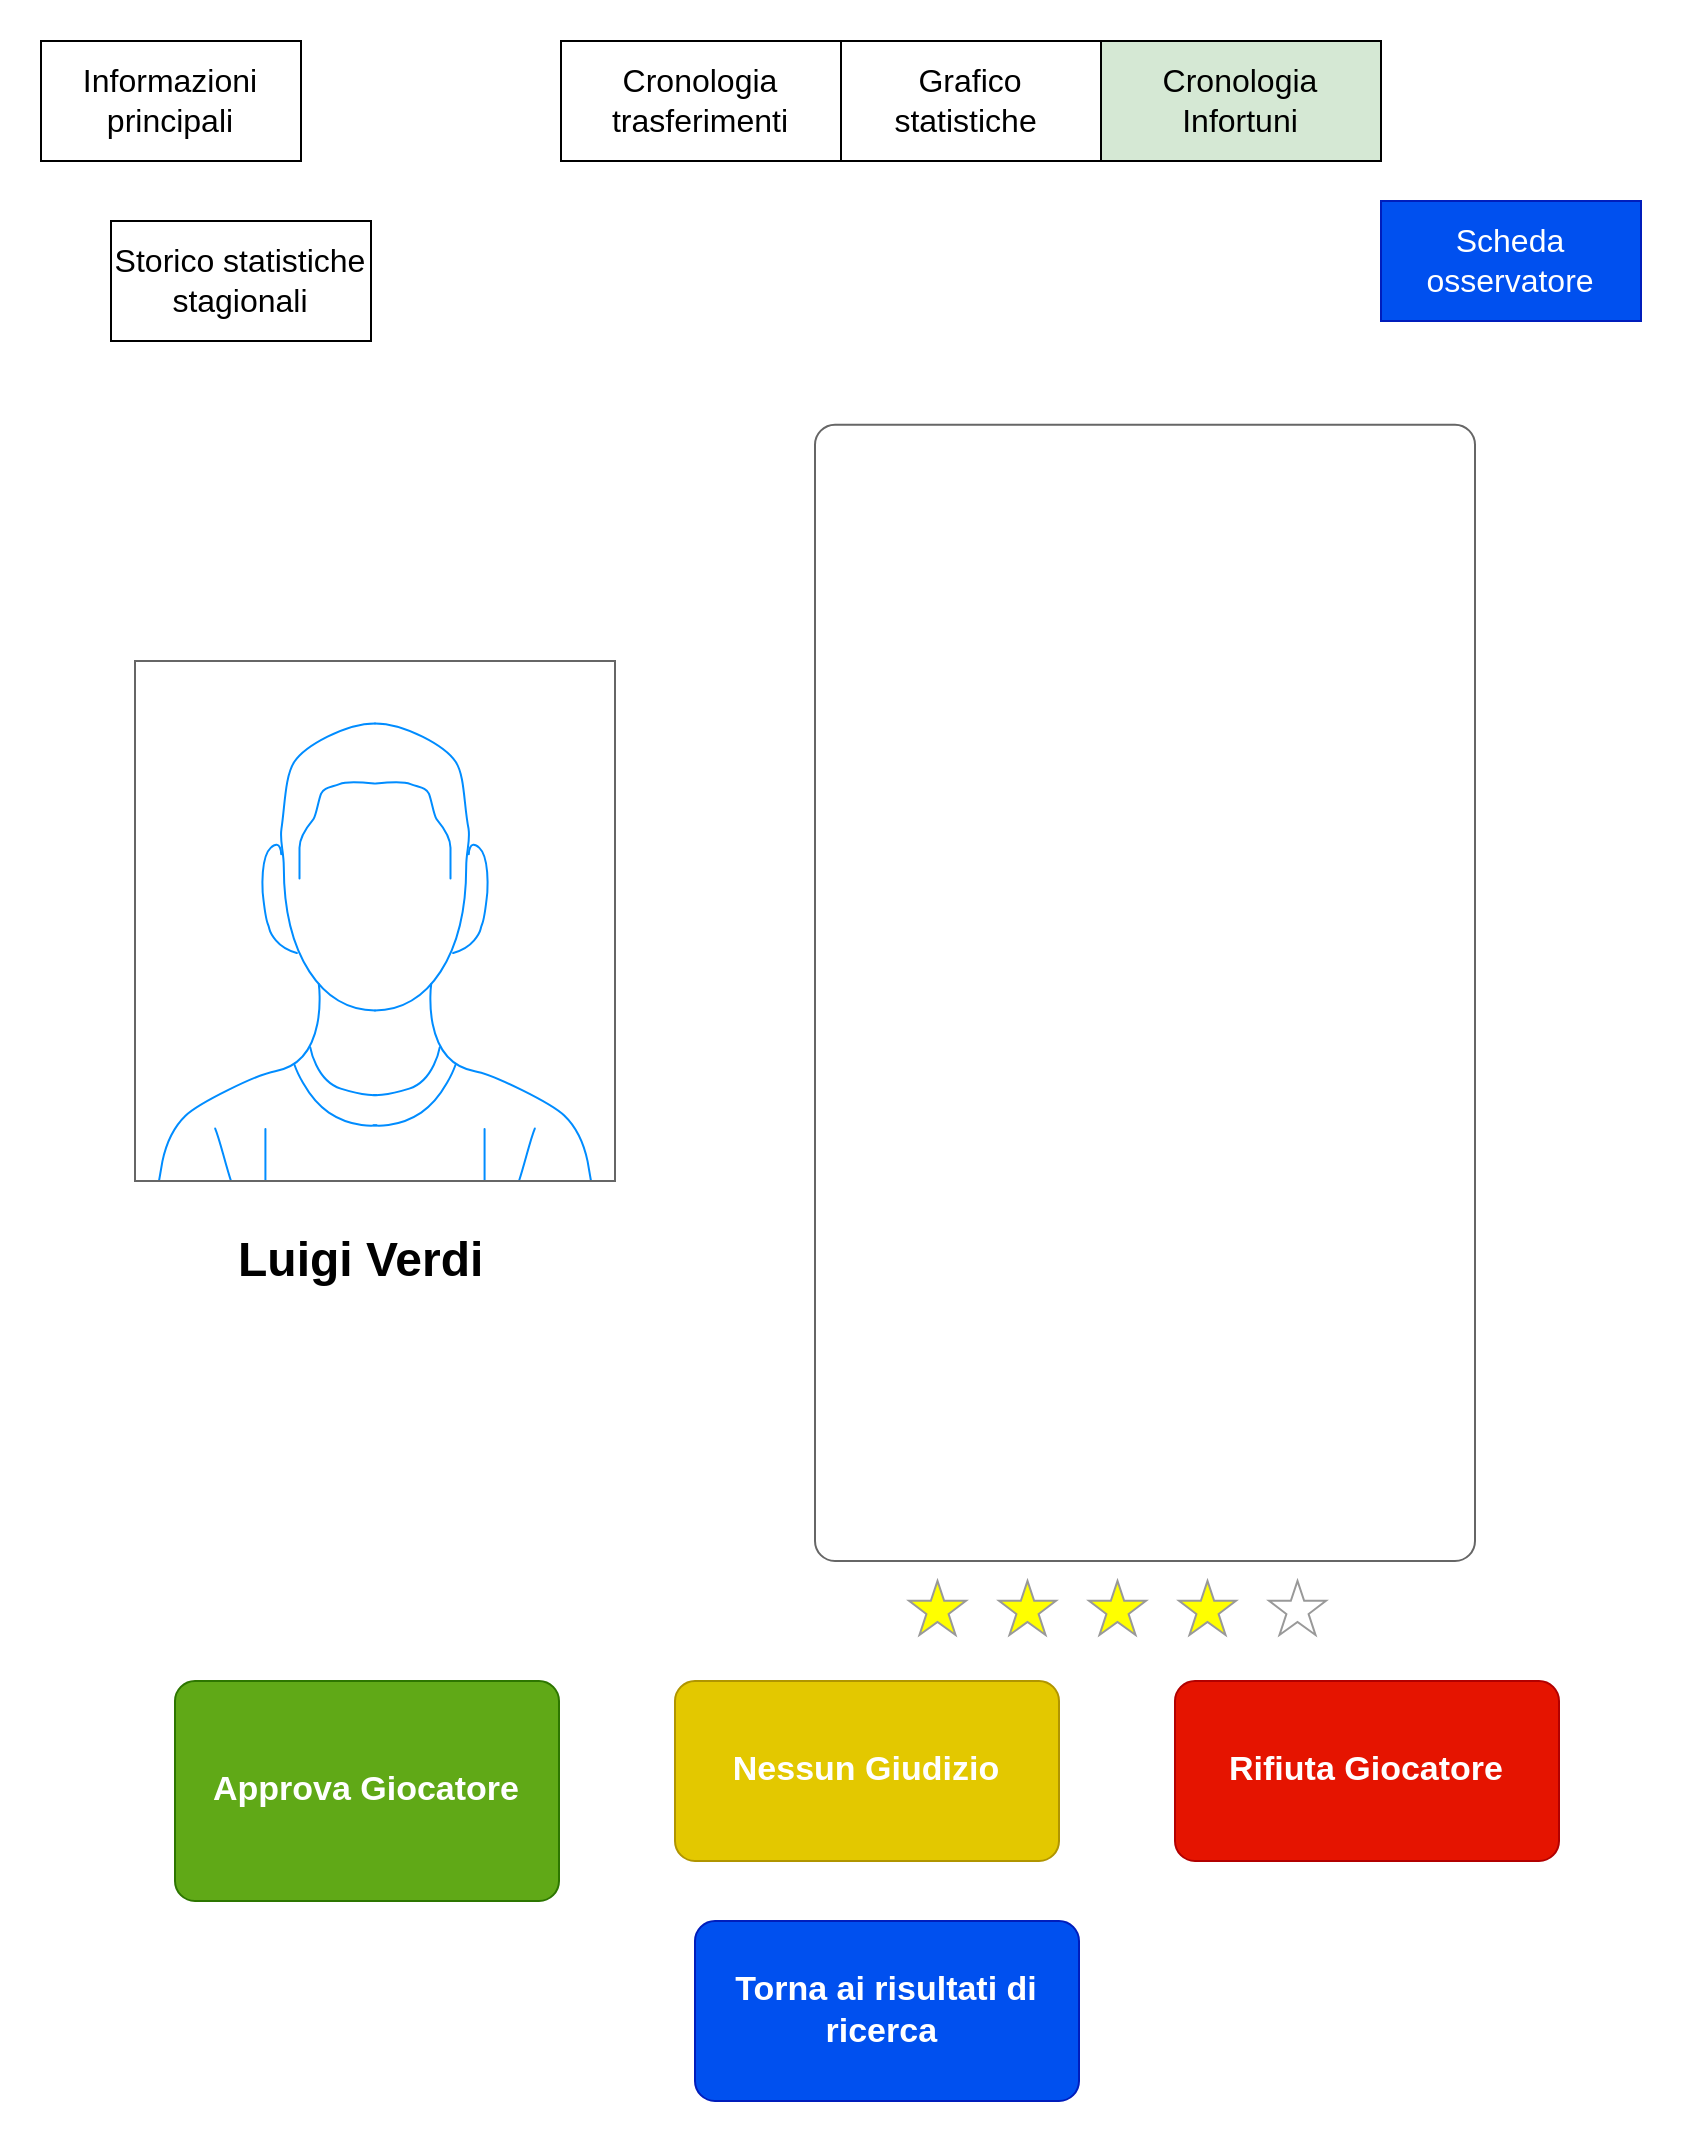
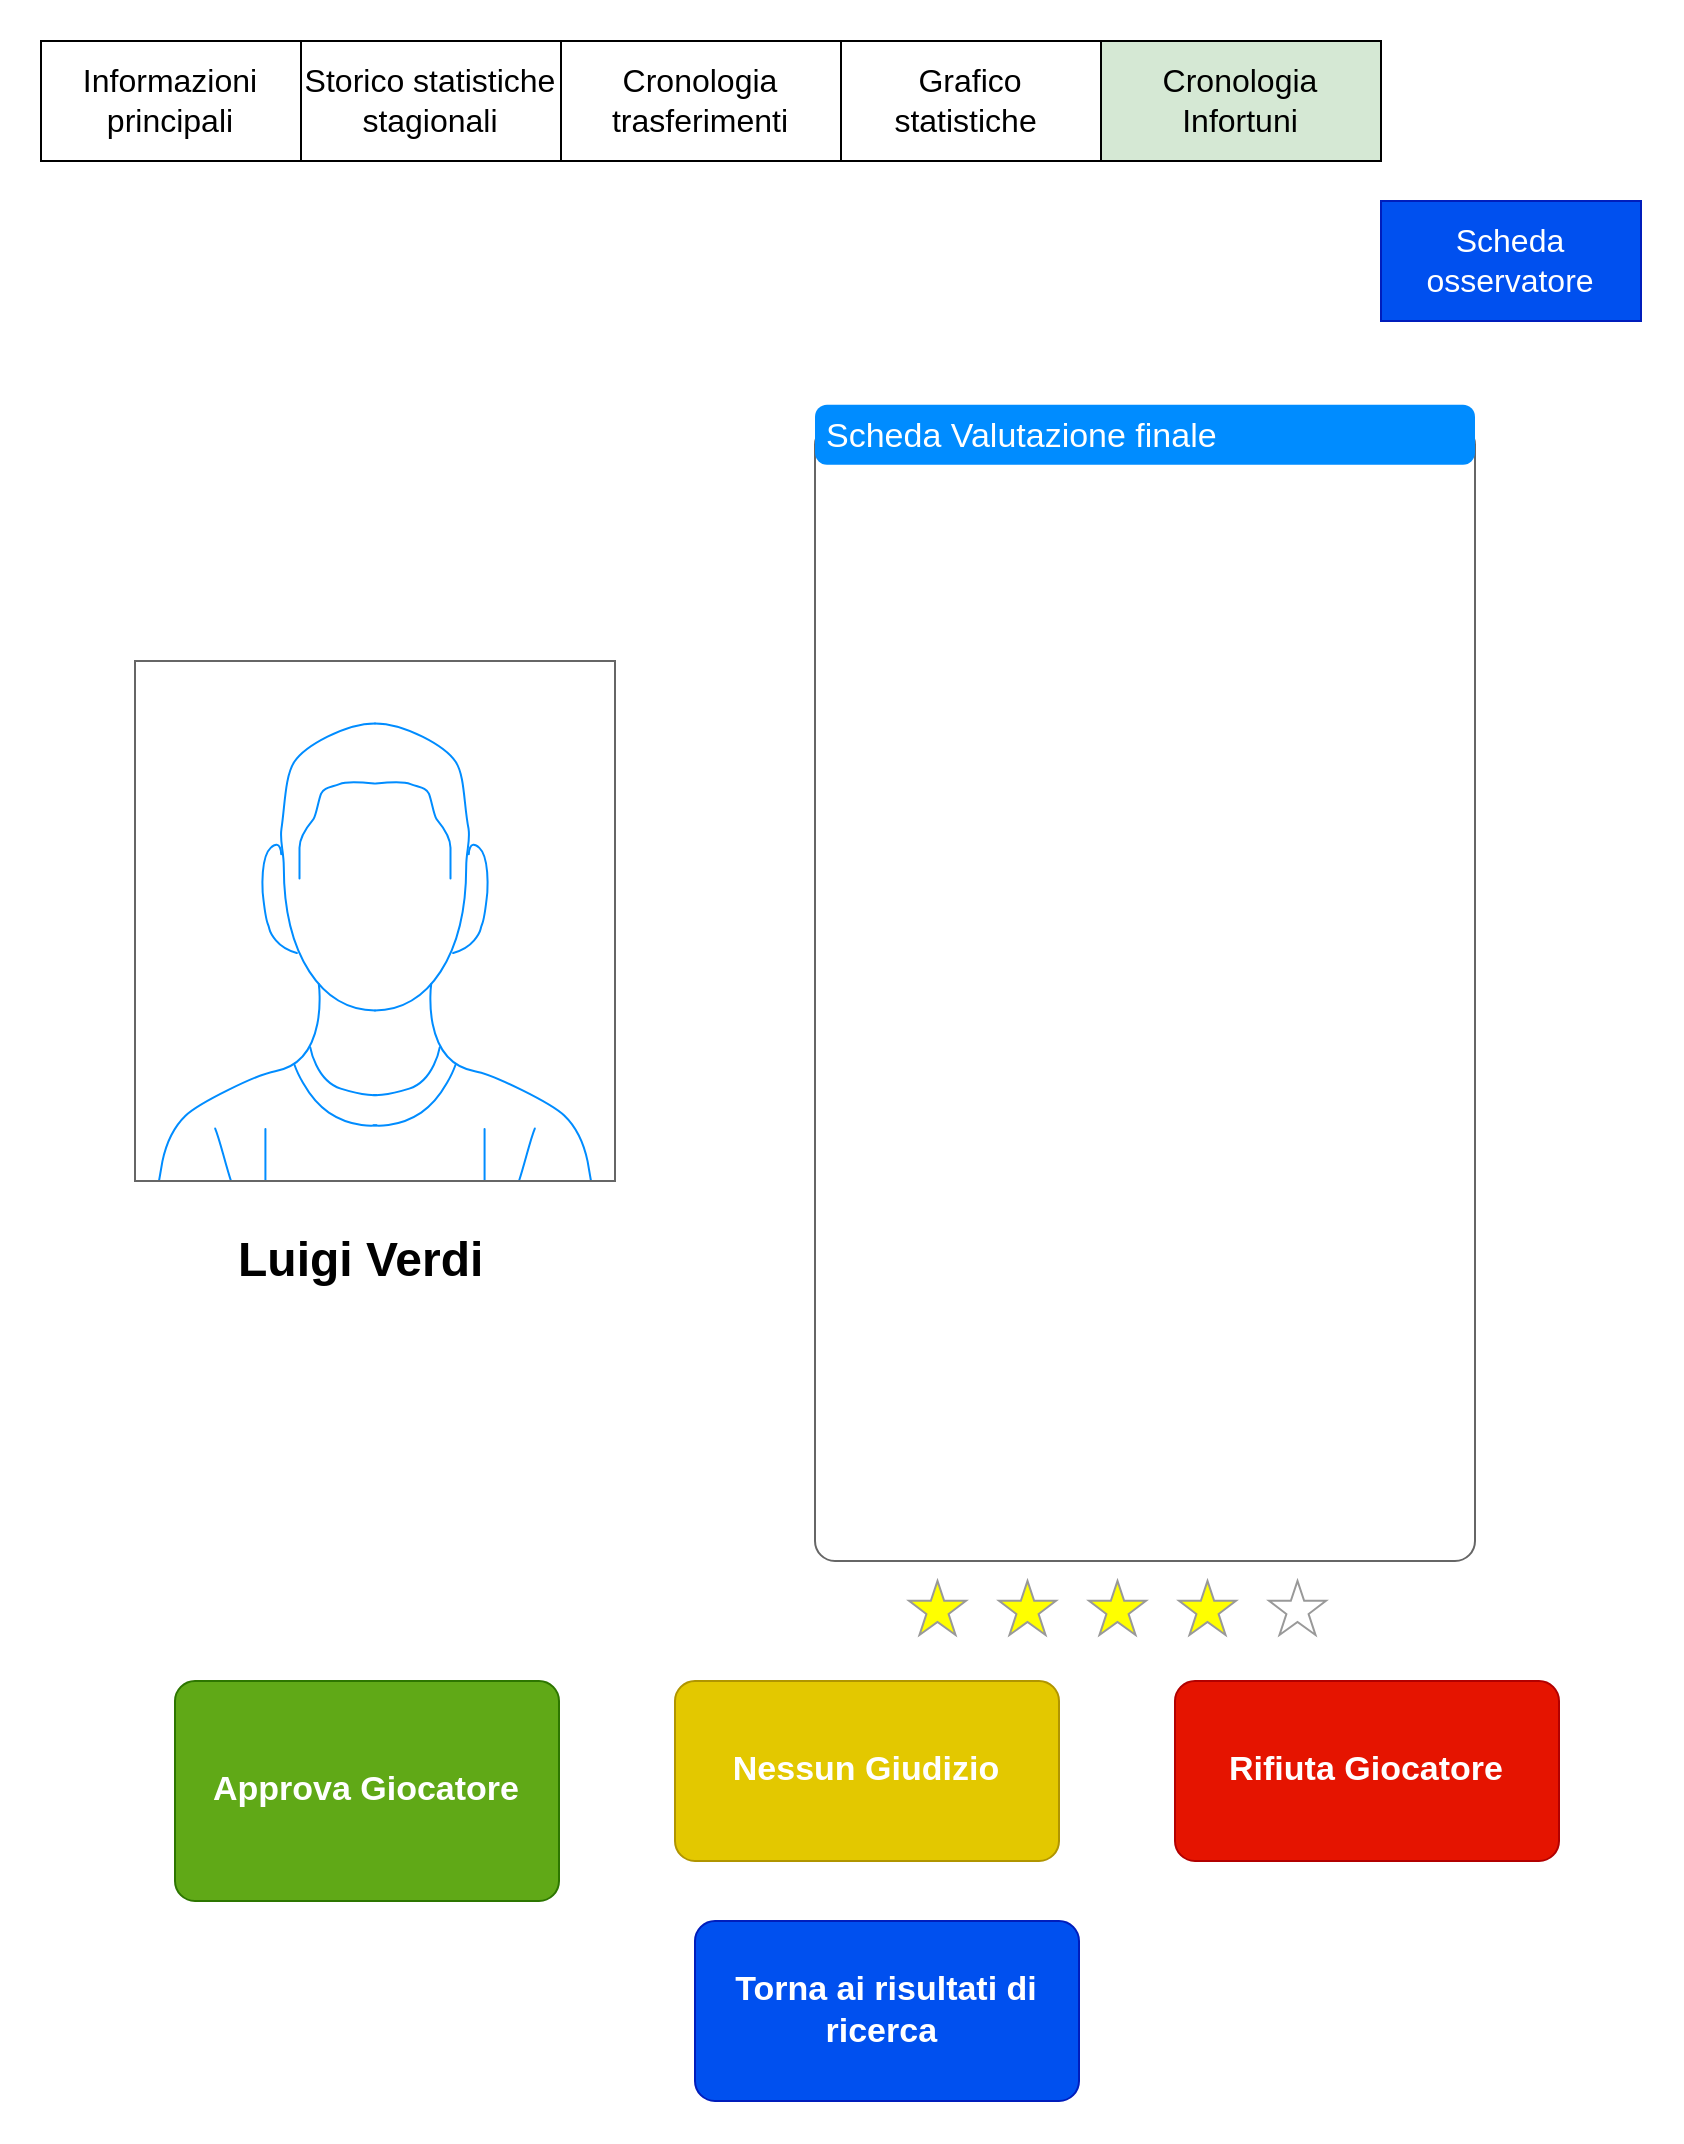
(241, 281) -> (431, 101)
none -> (1145, 435)
